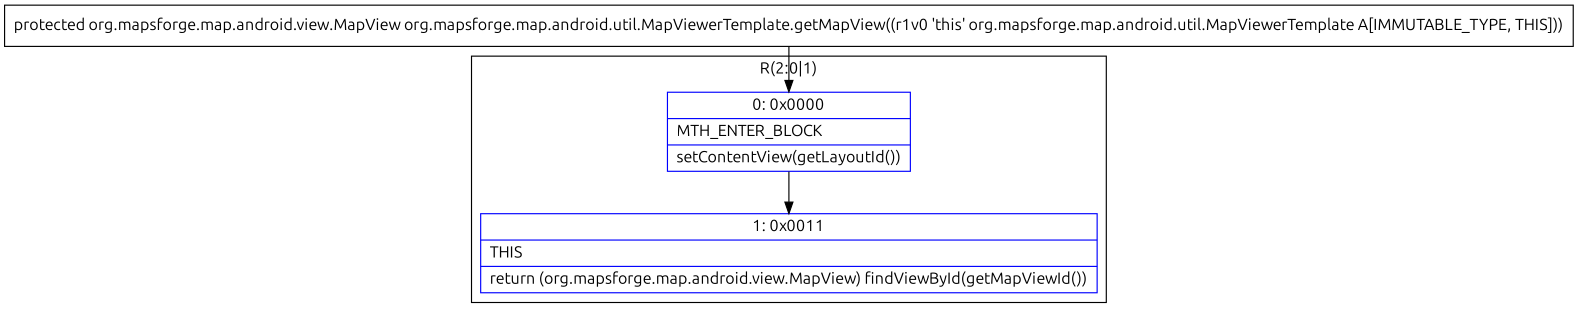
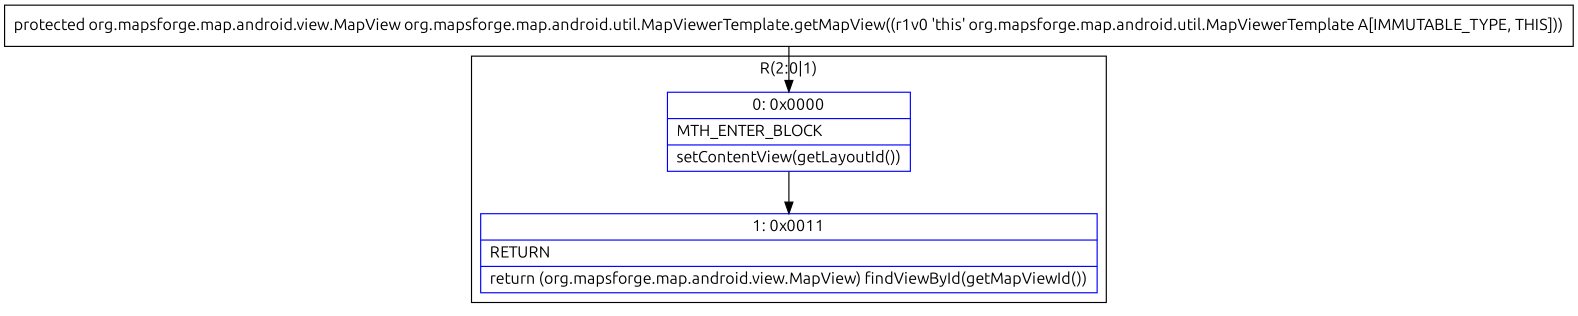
(506, 253) -> (520, 253)
